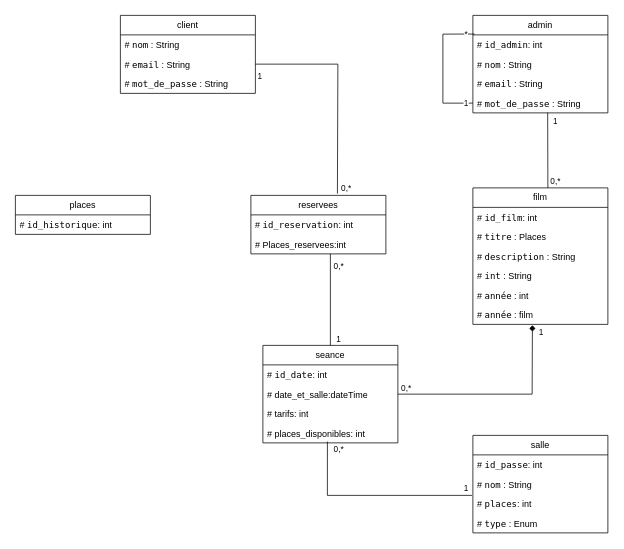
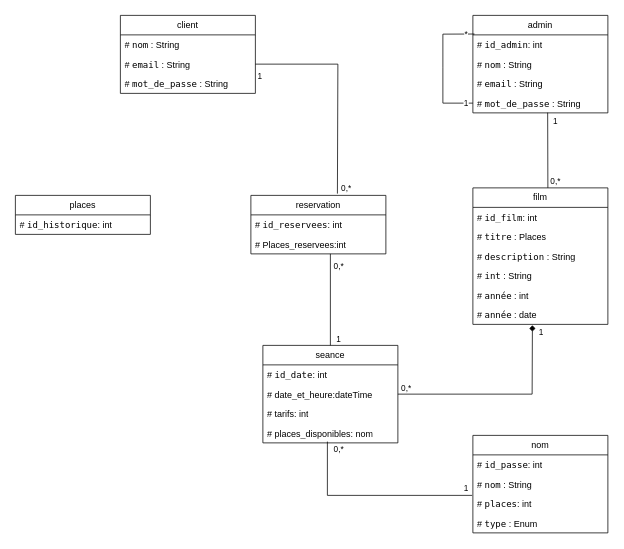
(318, 205) -> (318, 205)
(301, 226) -> (297, 226)
(507, 316) -> (509, 316)
(322, 395) -> (324, 395)
(321, 434) -> (322, 434)
(540, 445) -> (540, 445)
